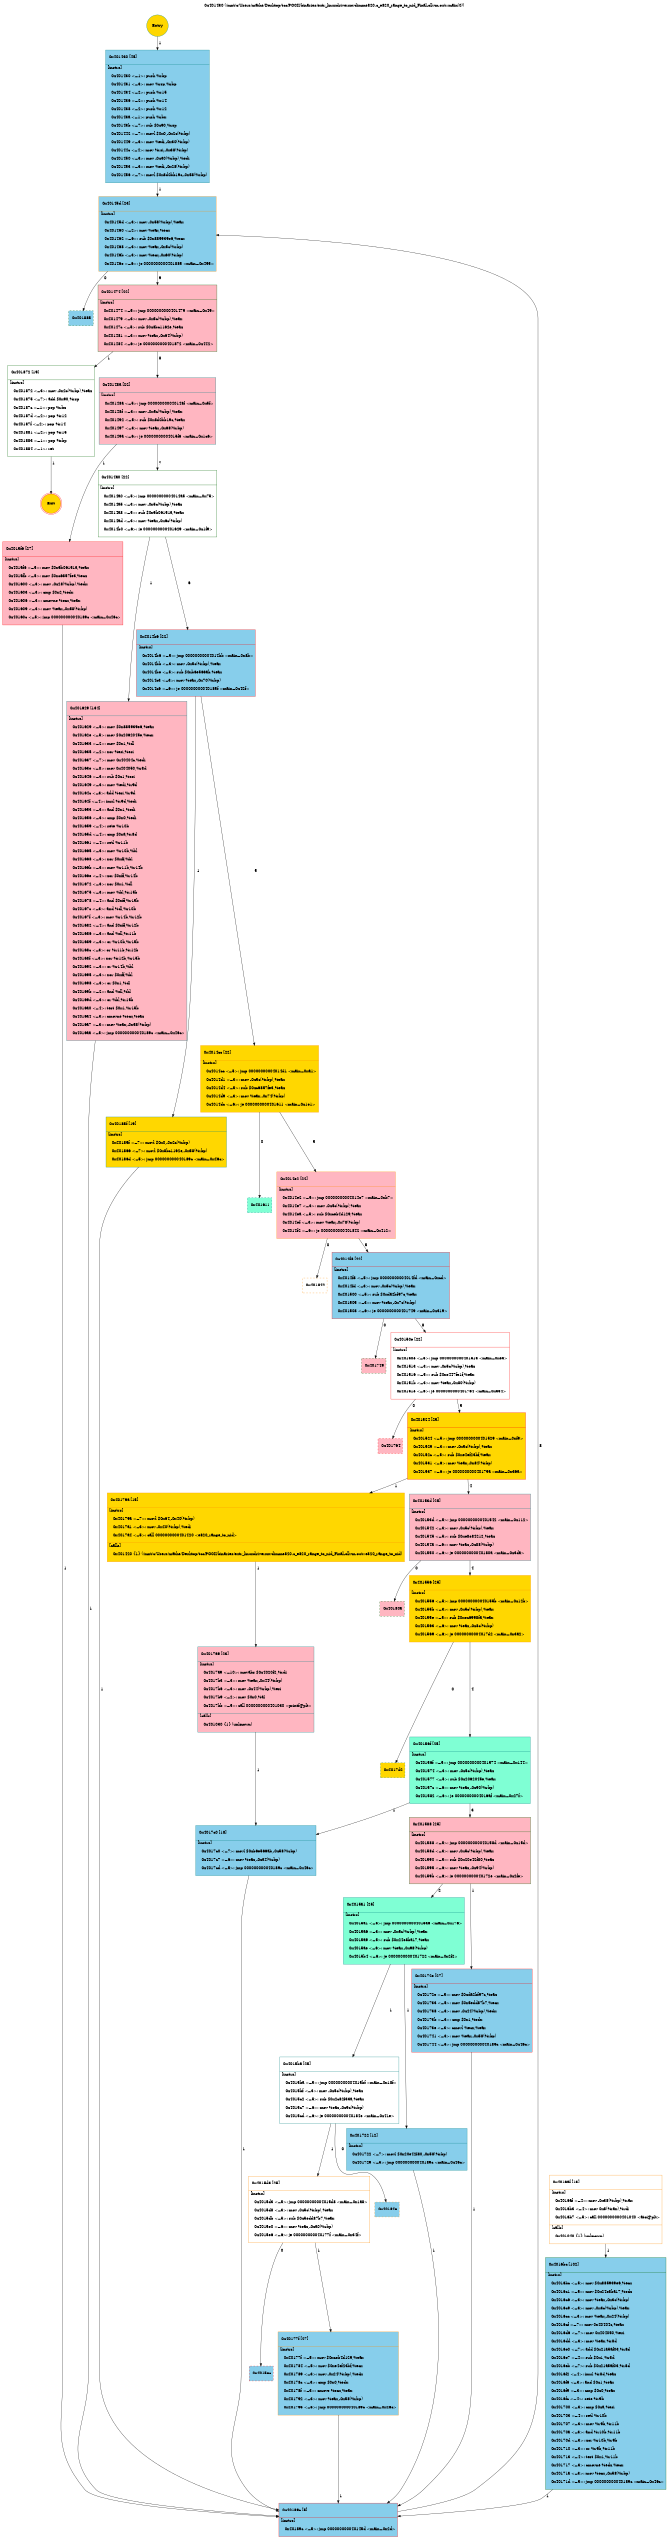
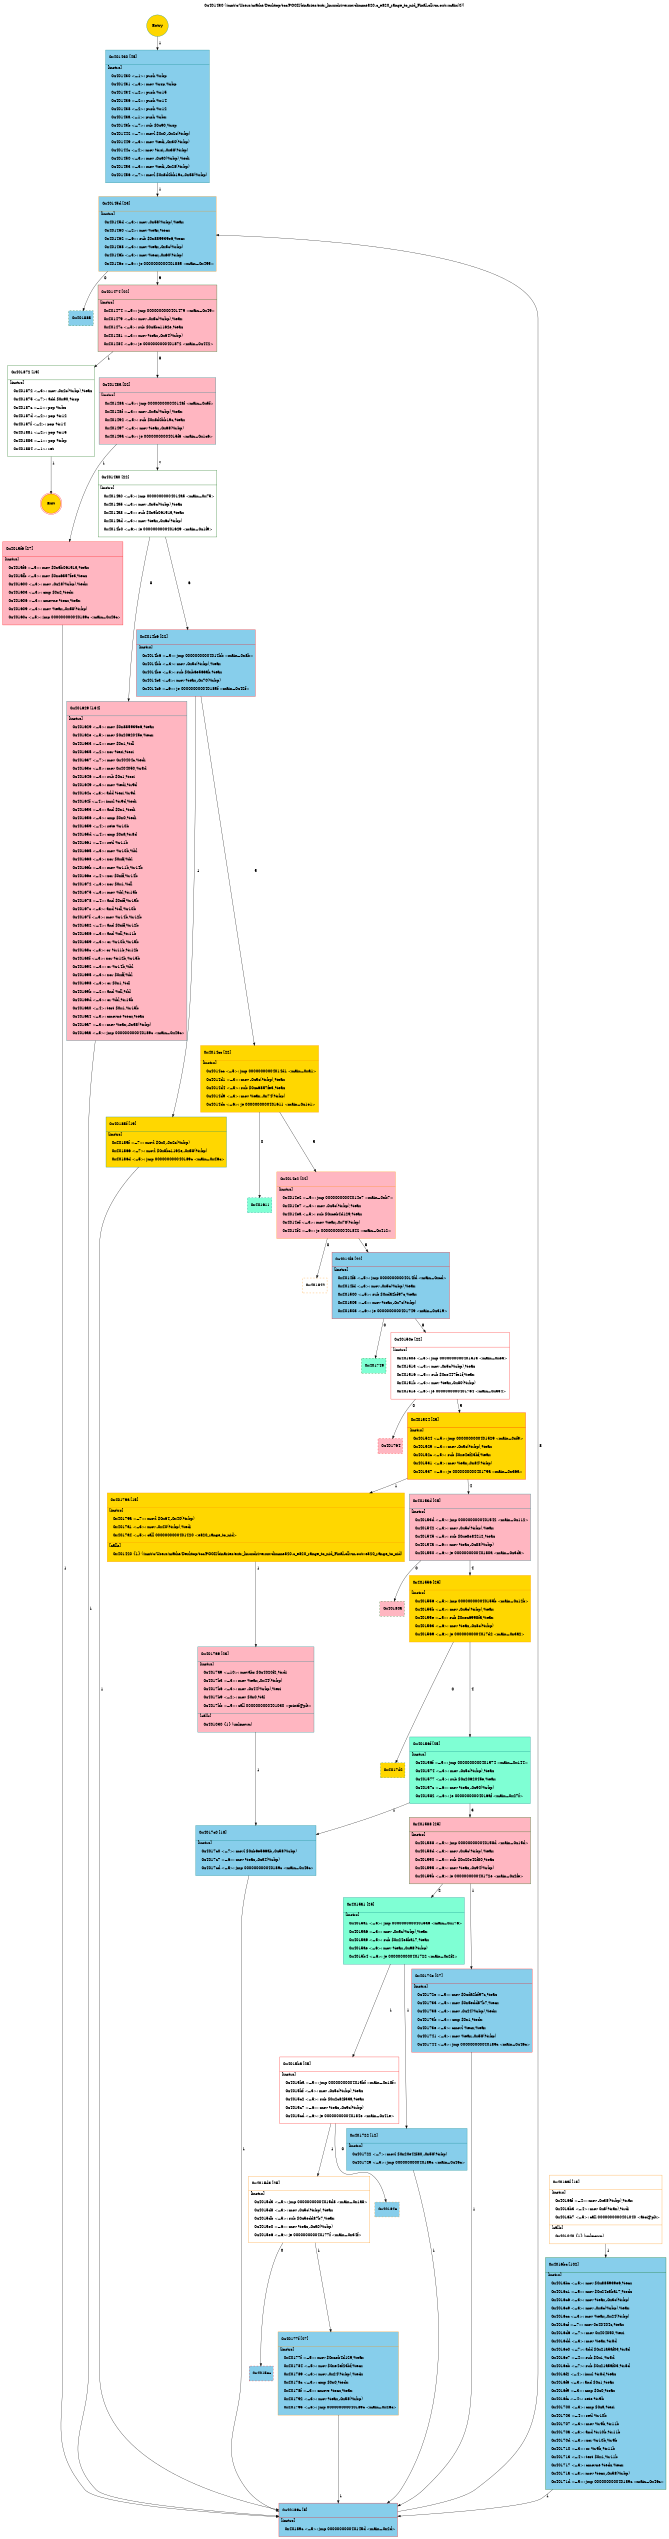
(151, 583) -> (151, 583)
(374, 1366) -> (374, 1366)
(339, 2090) -> (339, 2090)
